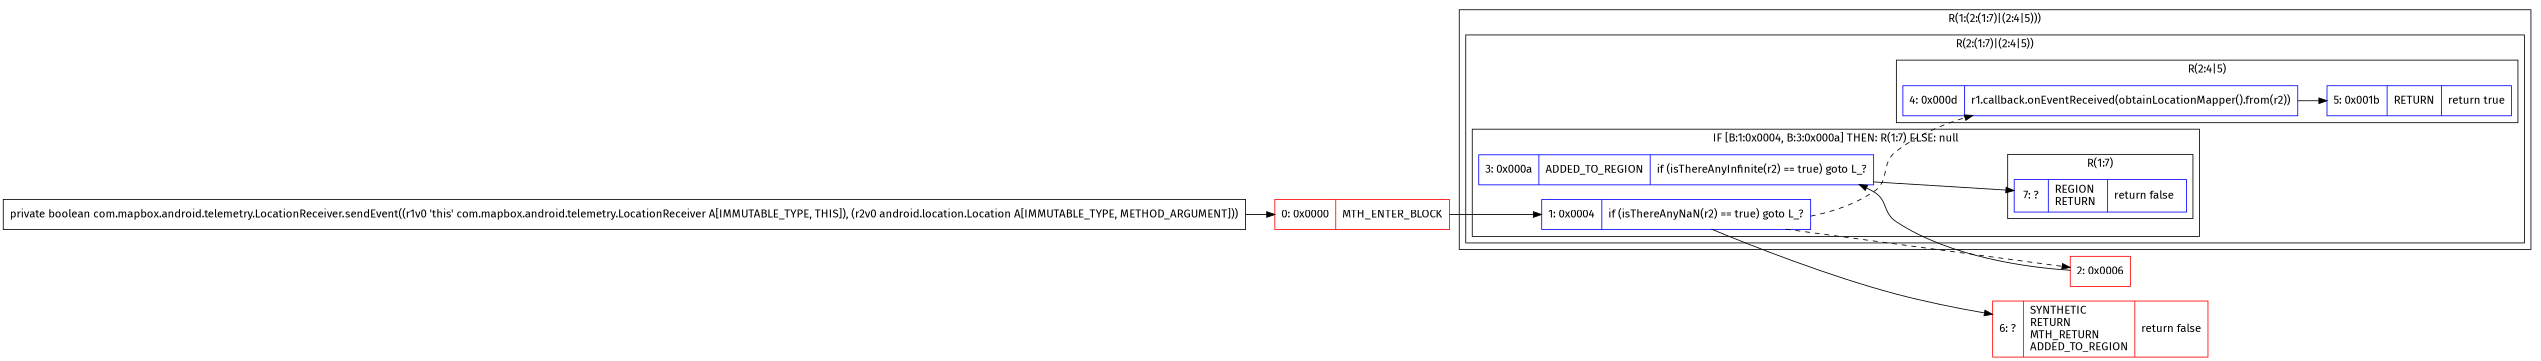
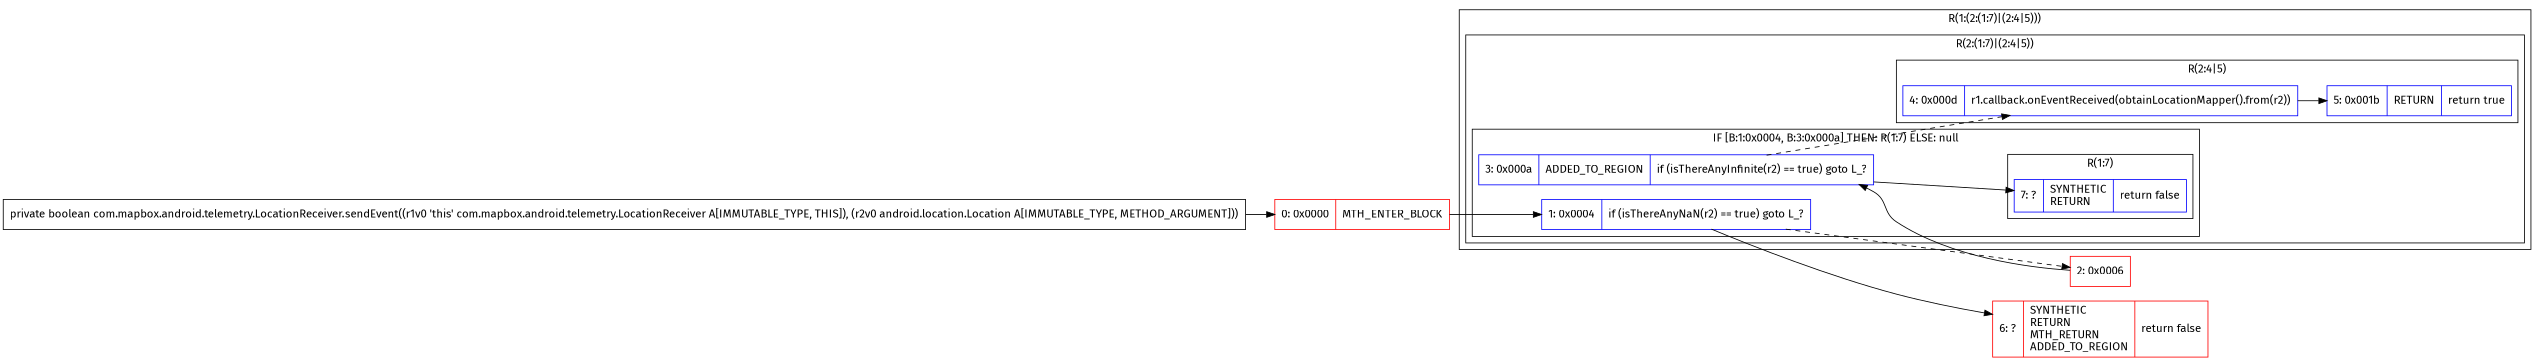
(1886, 167) -> (1884, 136)
(2075, 189) -> (2078, 189)
